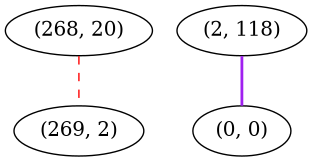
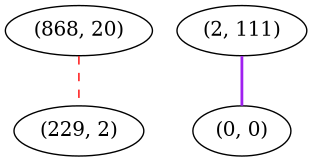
(79, 31) -> (79, 31)
(242, 31) -> (242, 31)
(79, 131) -> (79, 131)
